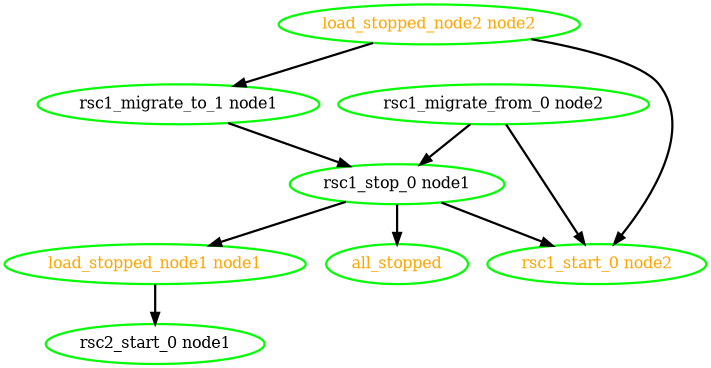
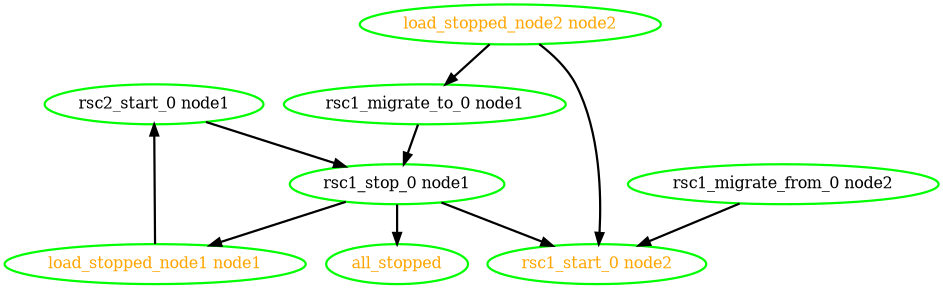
(178, 104) -> (425, 104)
(450, 141) -> (270, 143)
